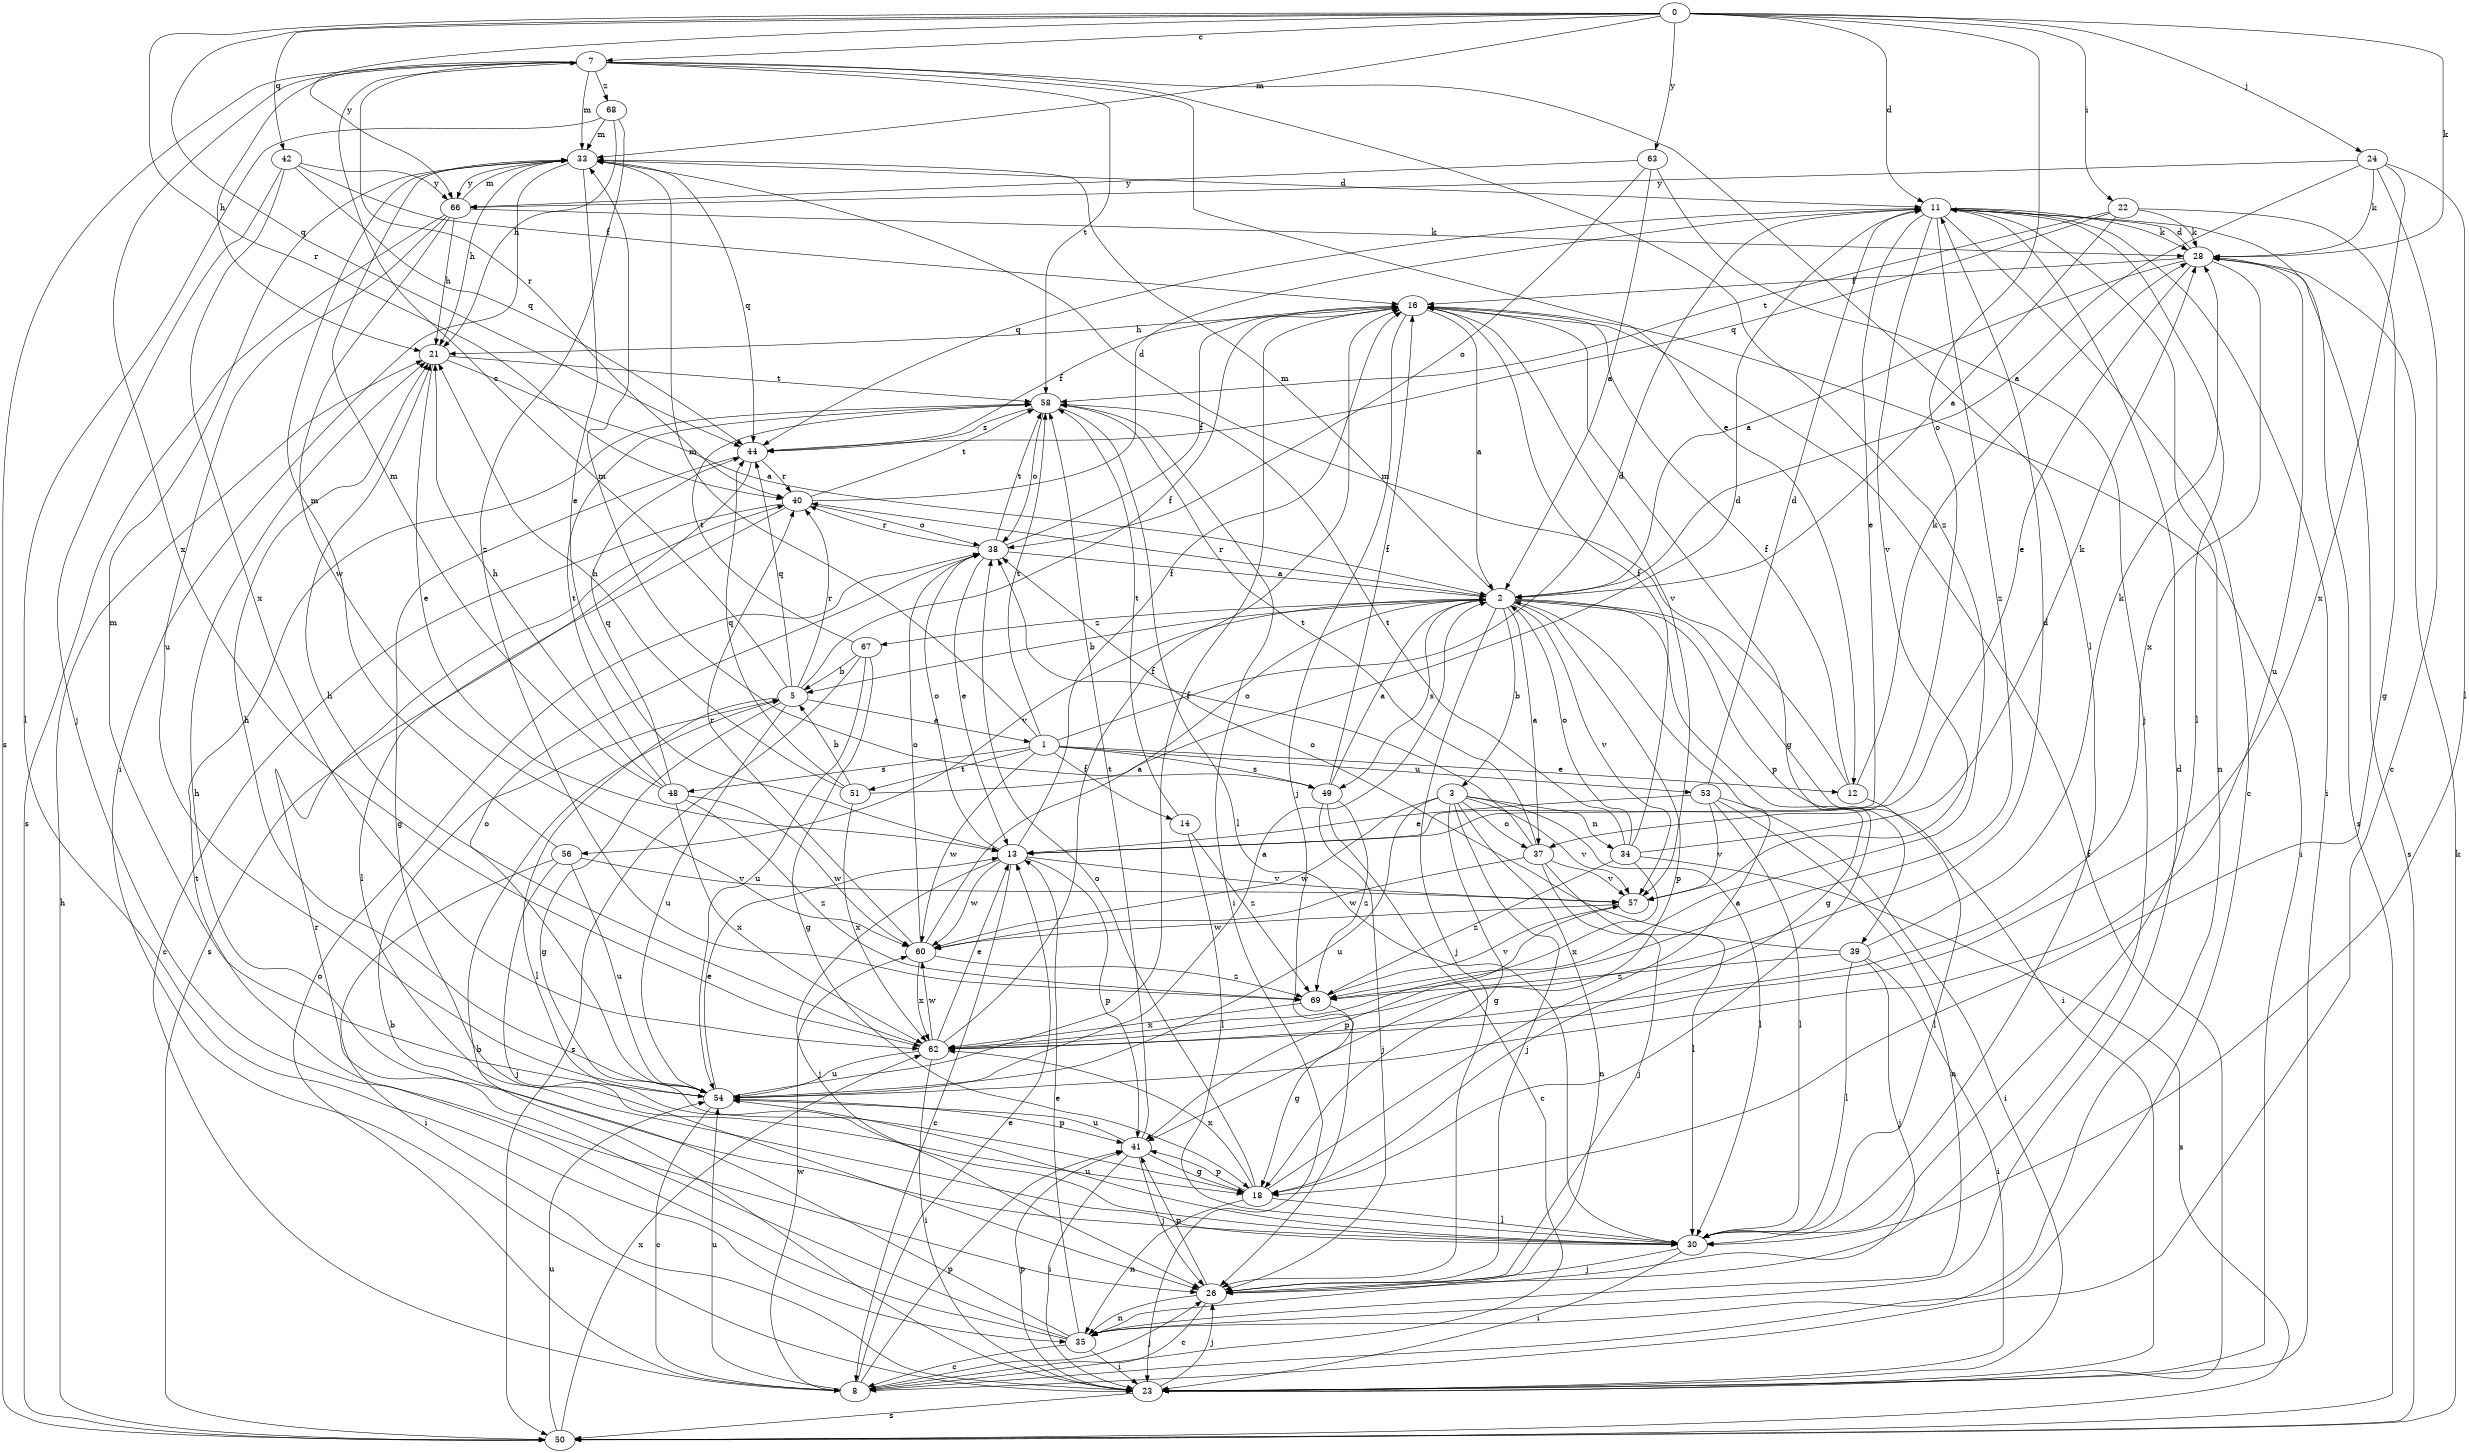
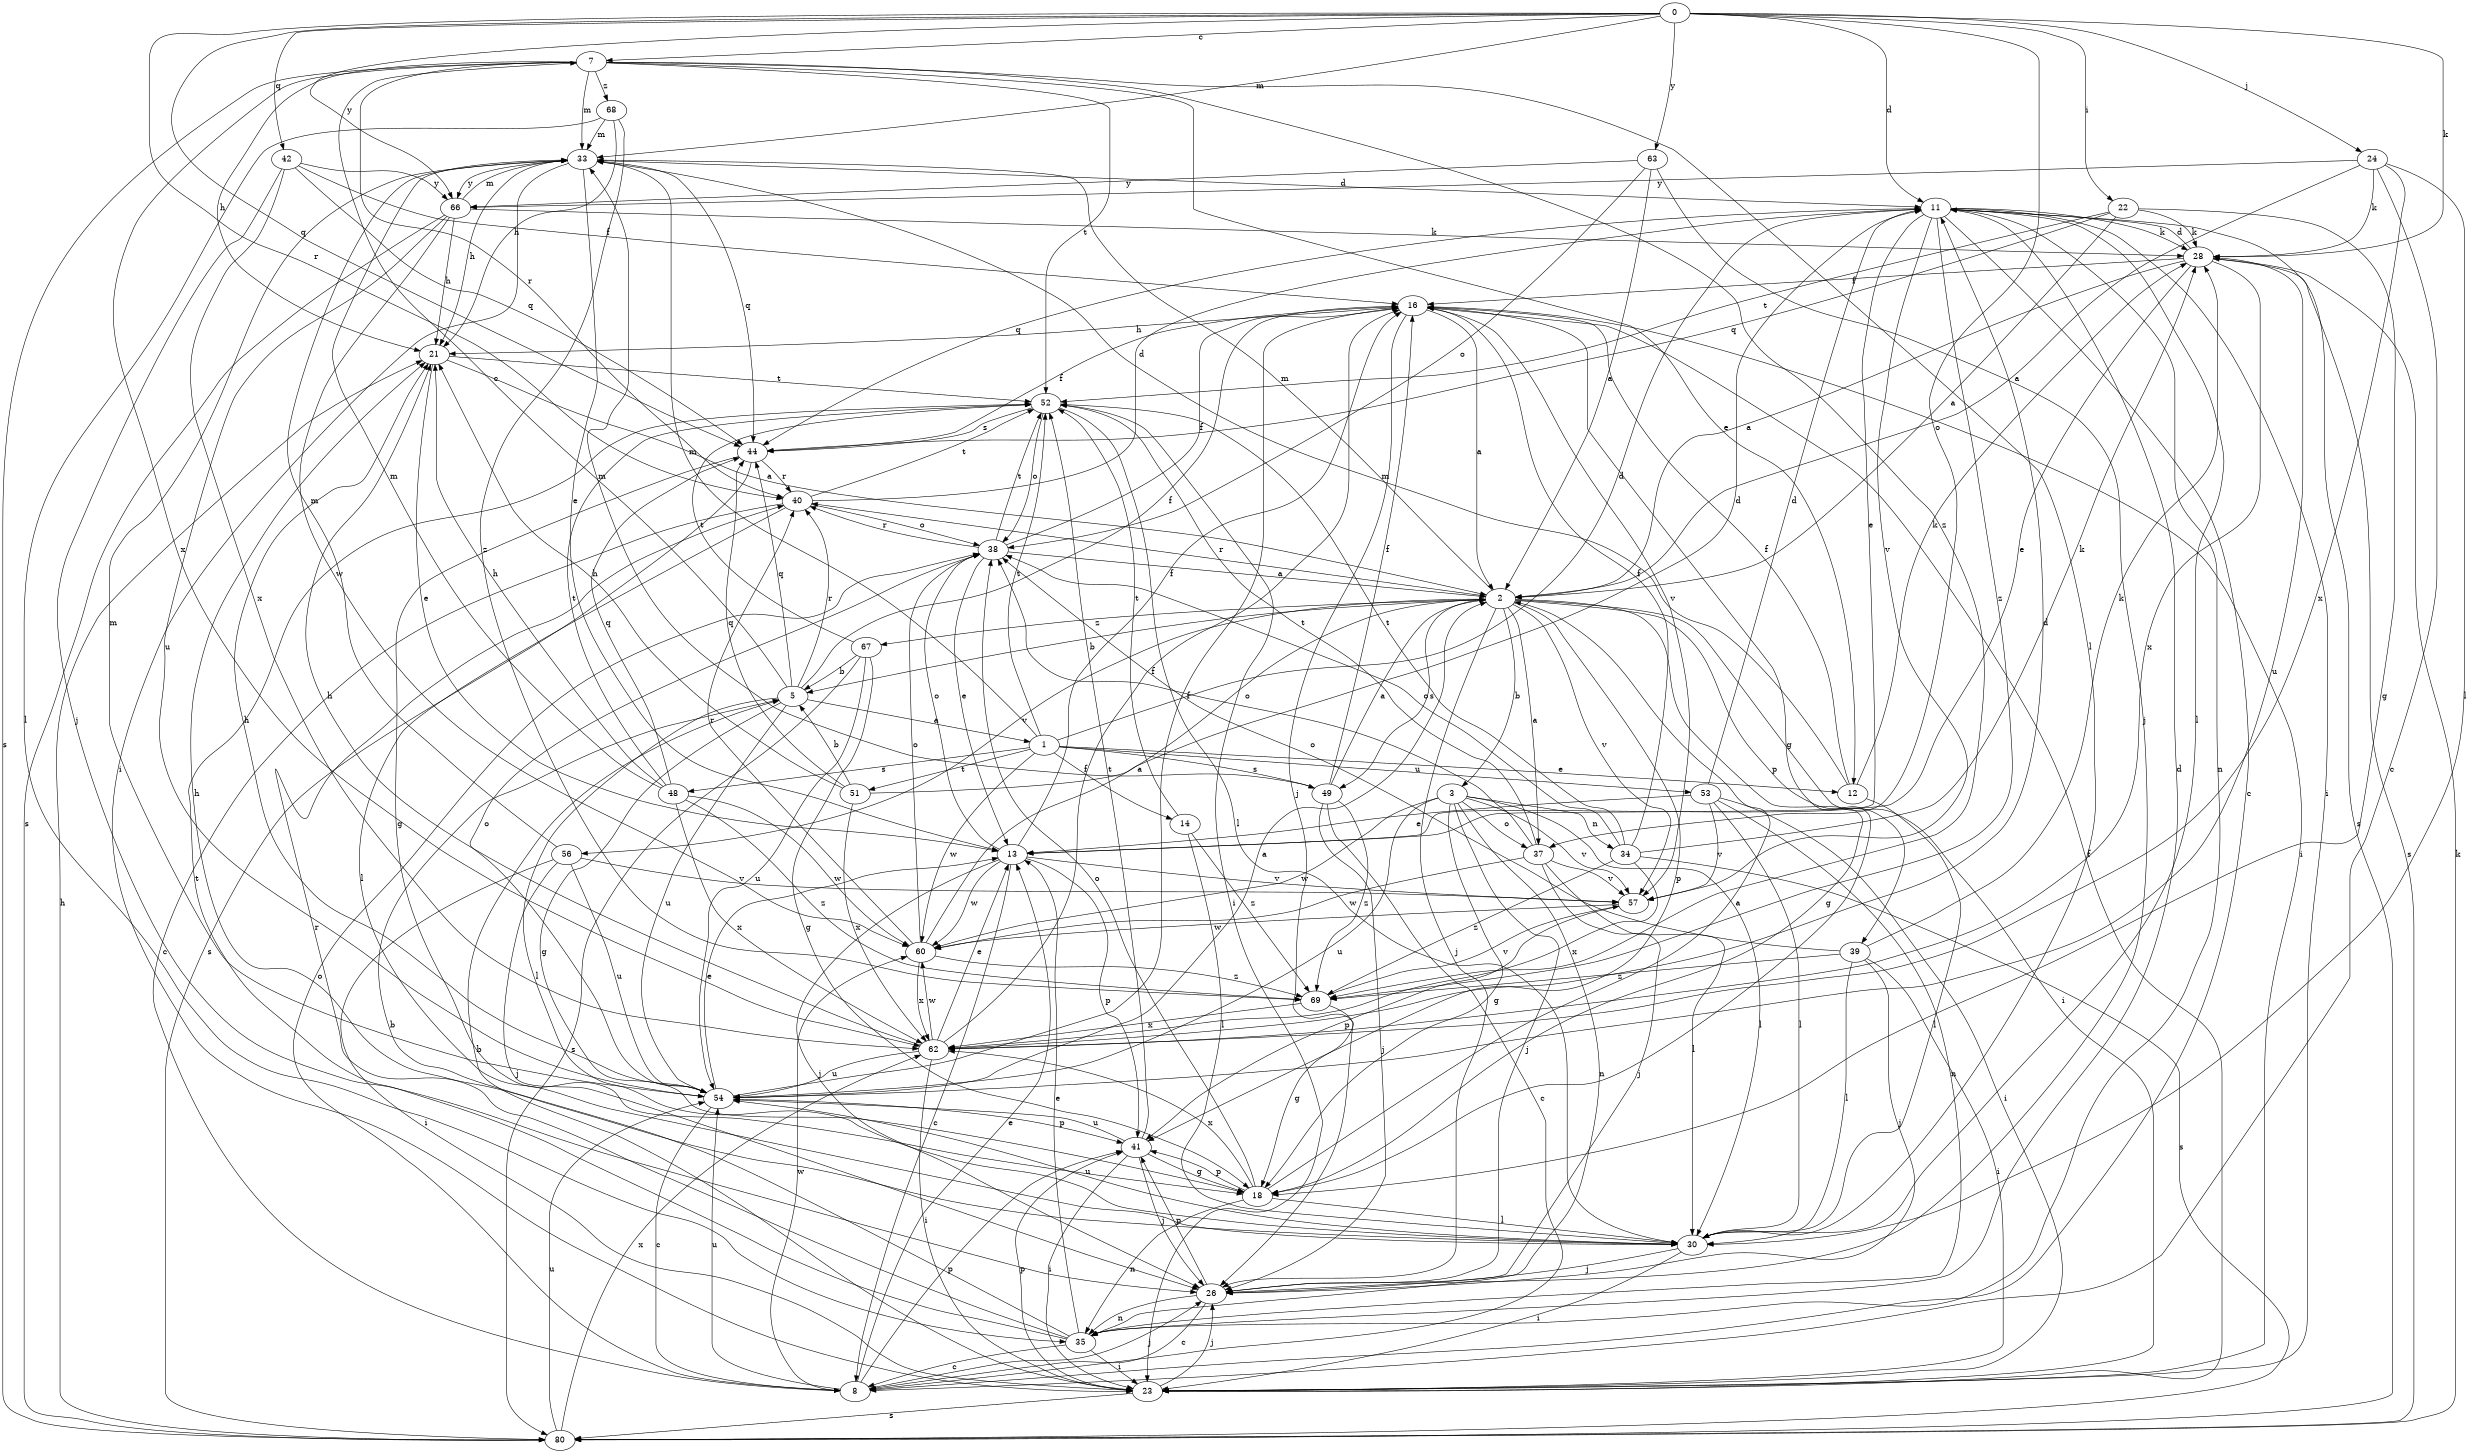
(1046, 403) -> (1046, 403)
(1564, 736) -> (1337, 662)
(560, 1440) -> (560, 1440)
